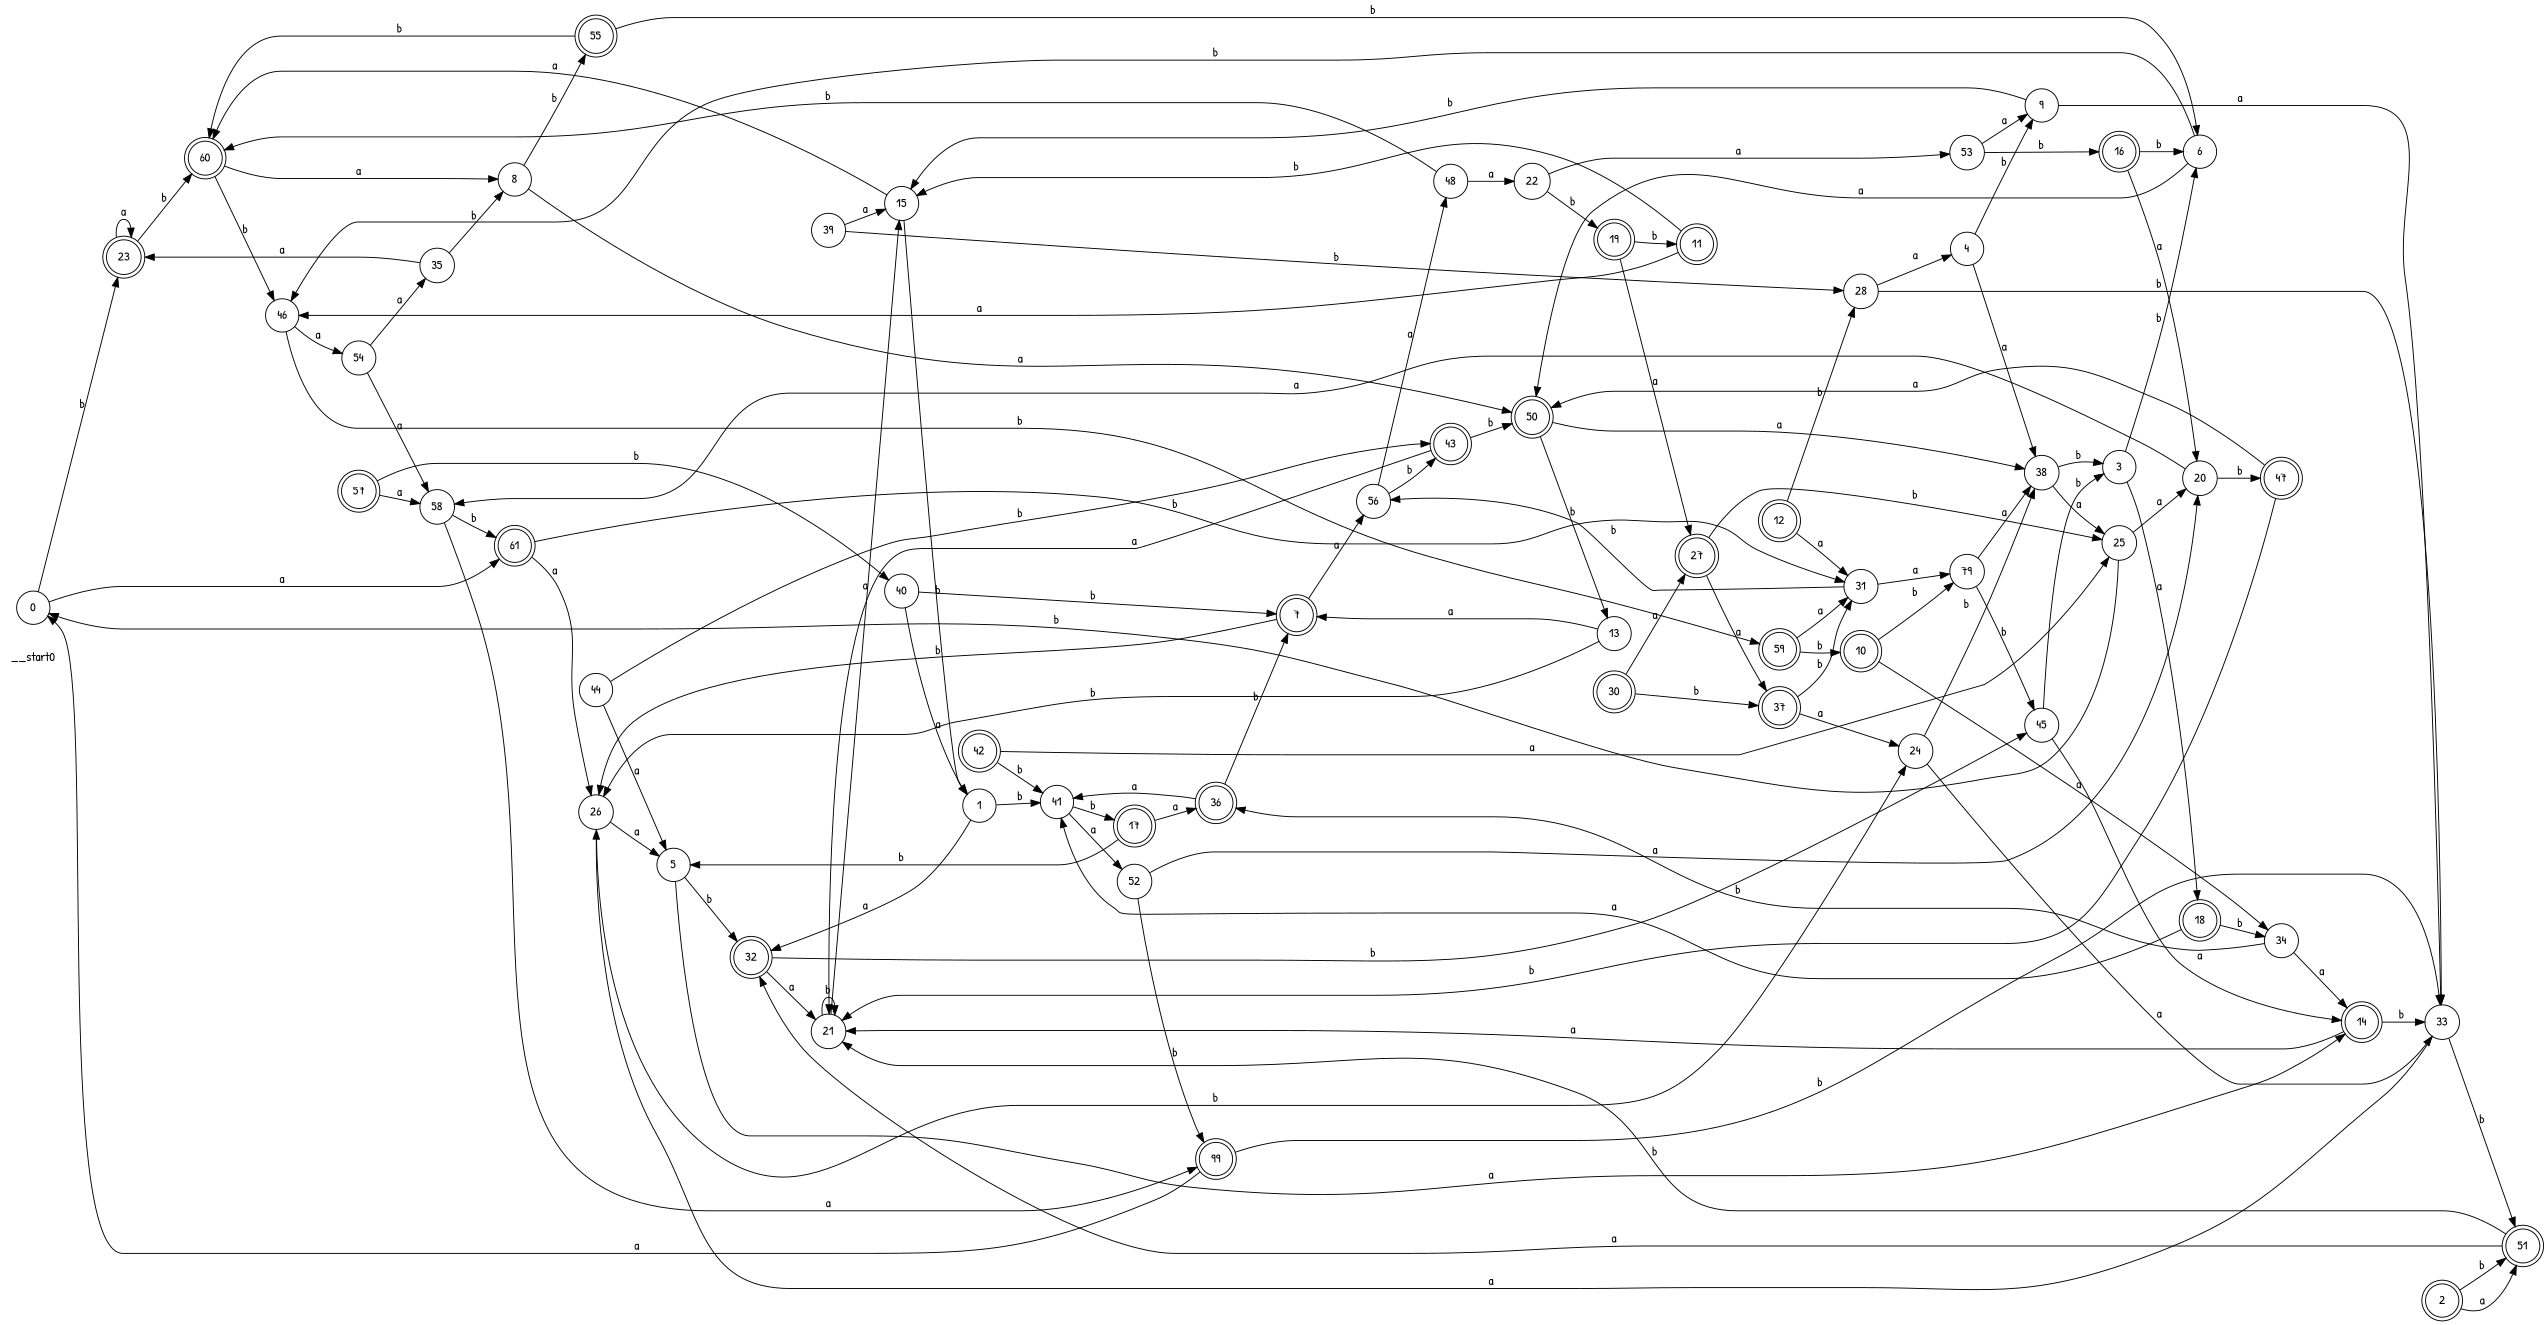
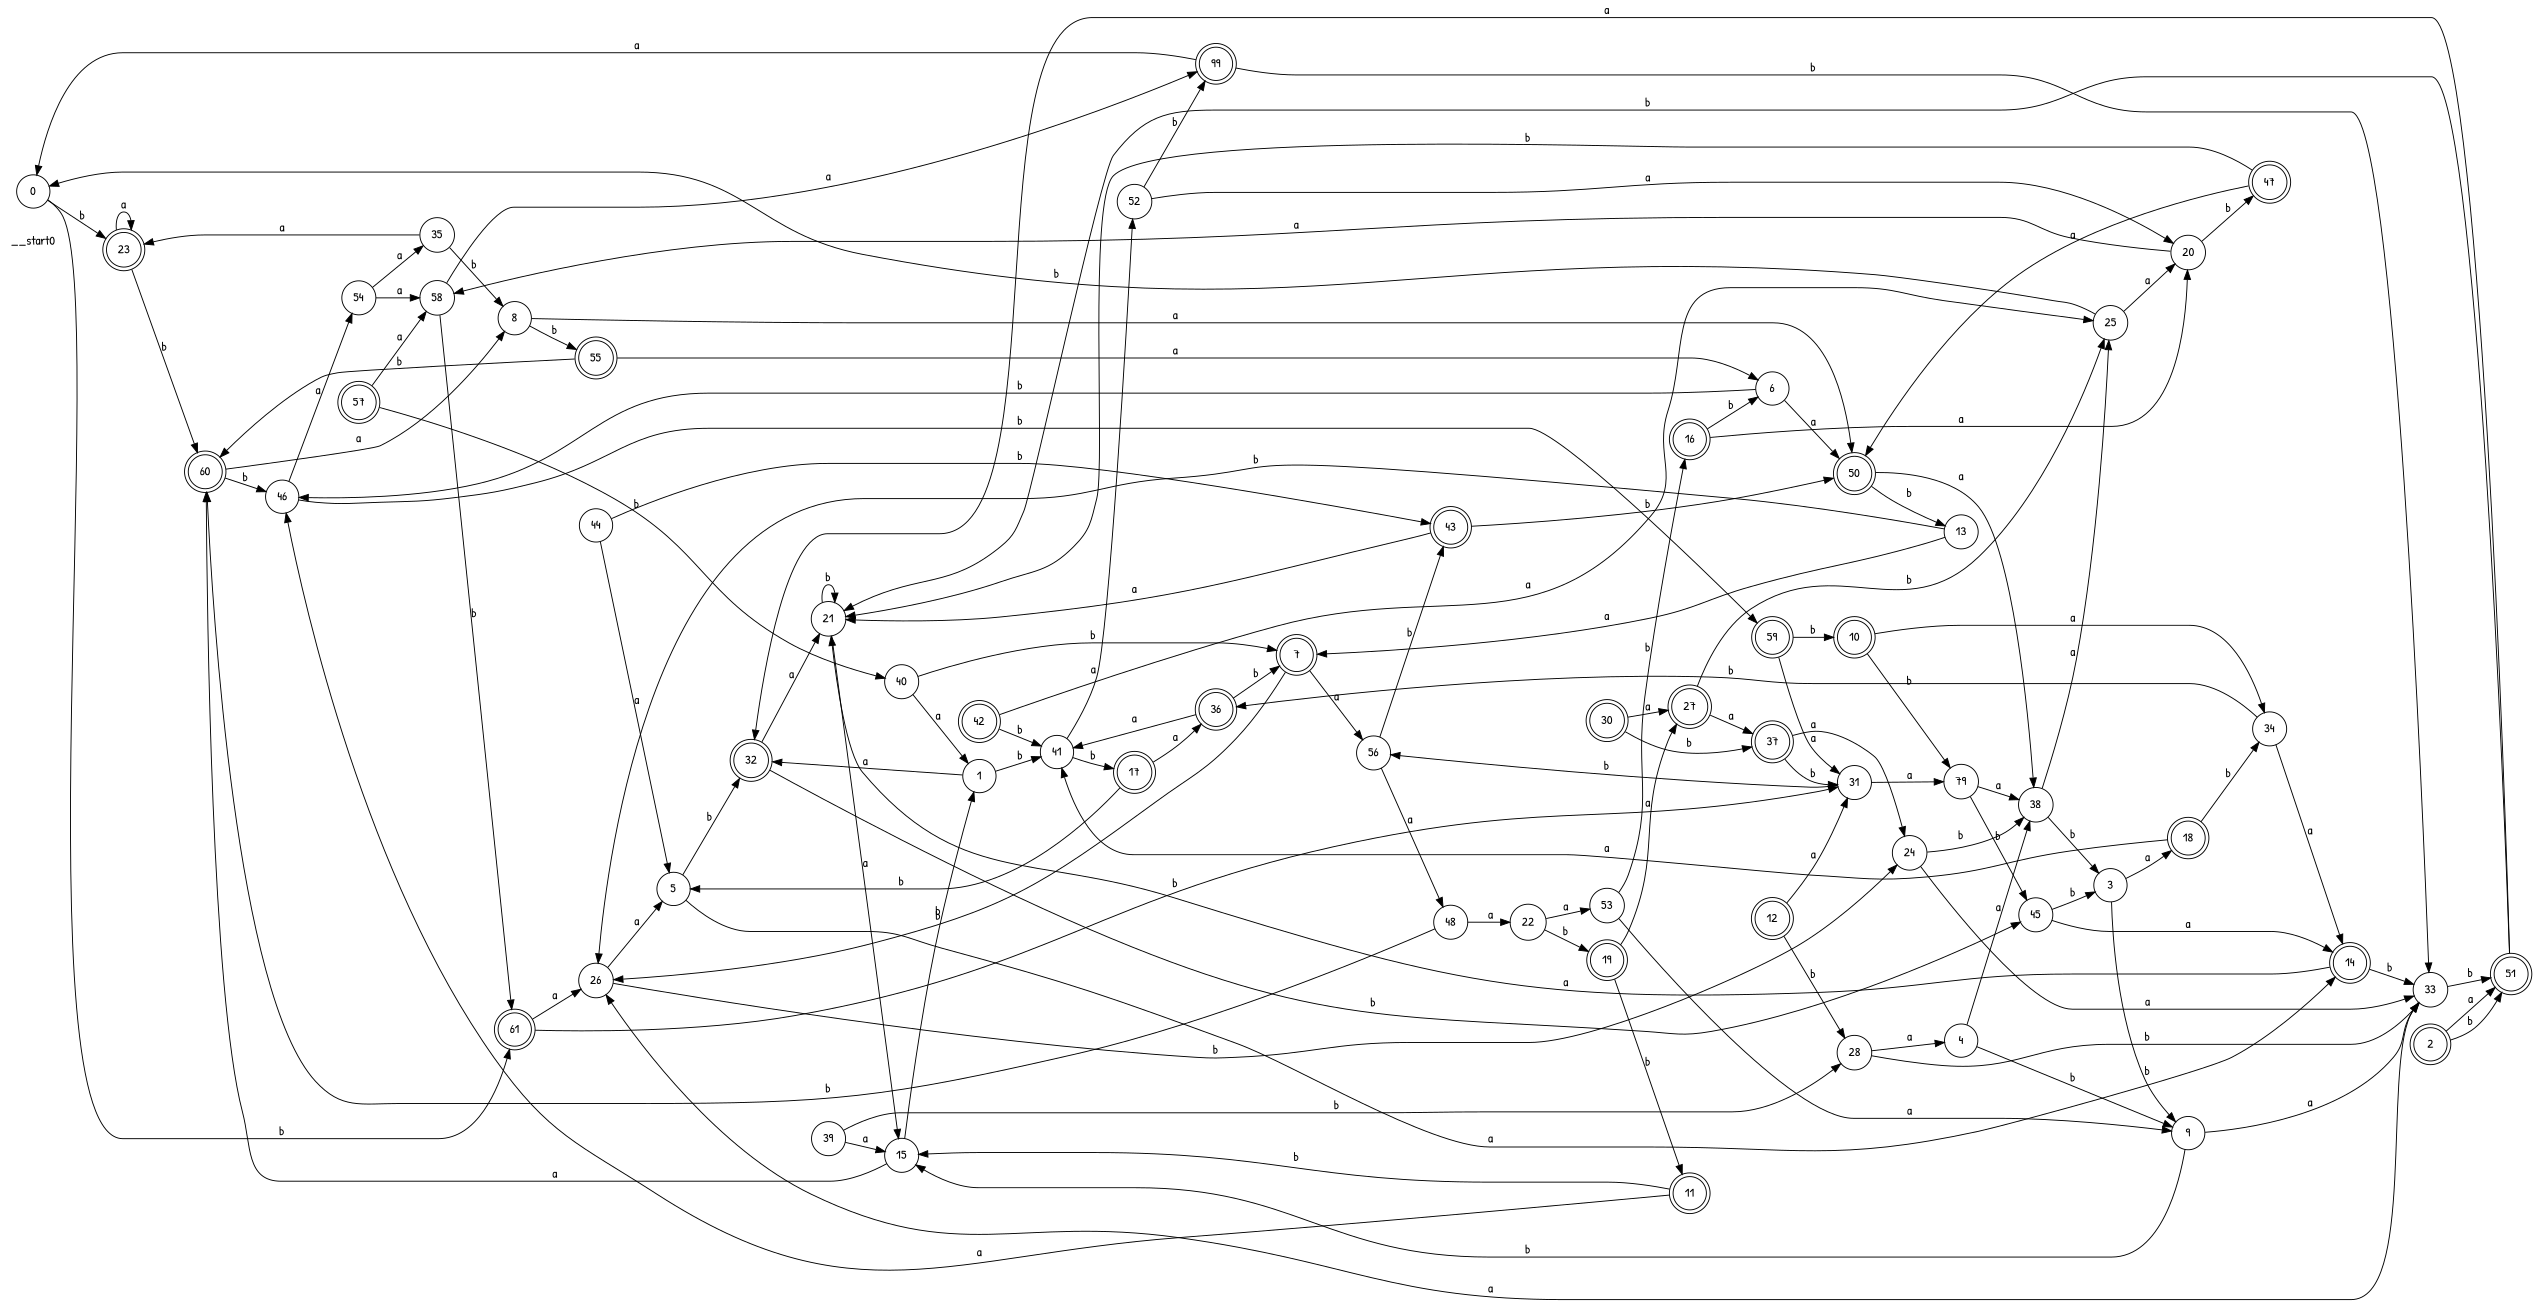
(1374, 11) -> (1176, 351)
(2165, 316) -> (2126, 1019)
(282, 580) -> (282, 1132)
